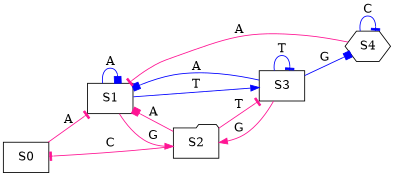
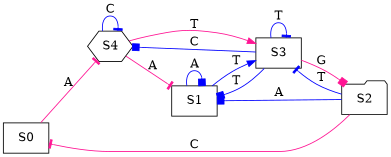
none -> (188, 30)
(325, 58) -> (194, 43)
(196, 67) -> (237, 81)
(237, 116) -> (319, 85)
(157, 123) -> (284, 100)
(255, 126) -> (321, 68)
(66, 129) -> (68, 93)
(138, 136) -> none
